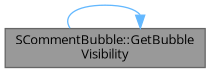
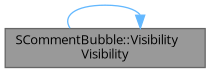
(105, 48) -> (105, 48)
